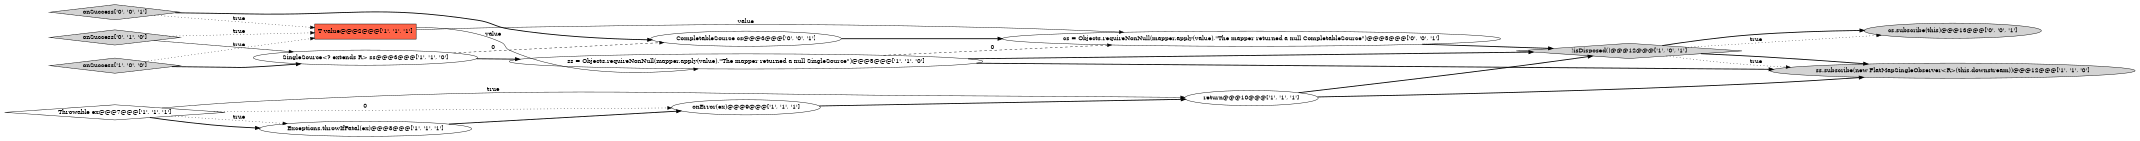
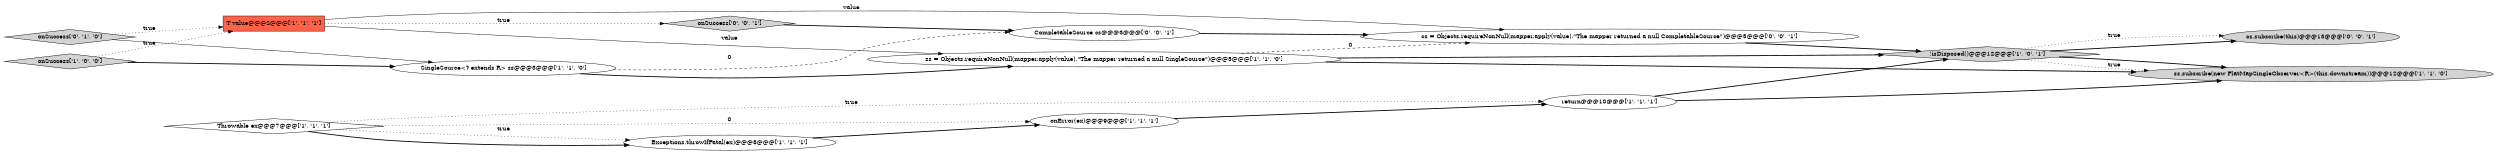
(232, 21) -> (492, 24)
(671, 93) -> (933, 105)
